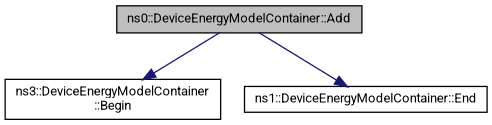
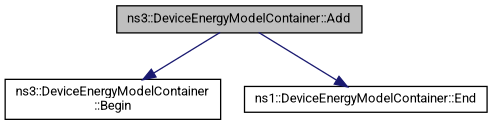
(239, 19) -> (239, 19)
